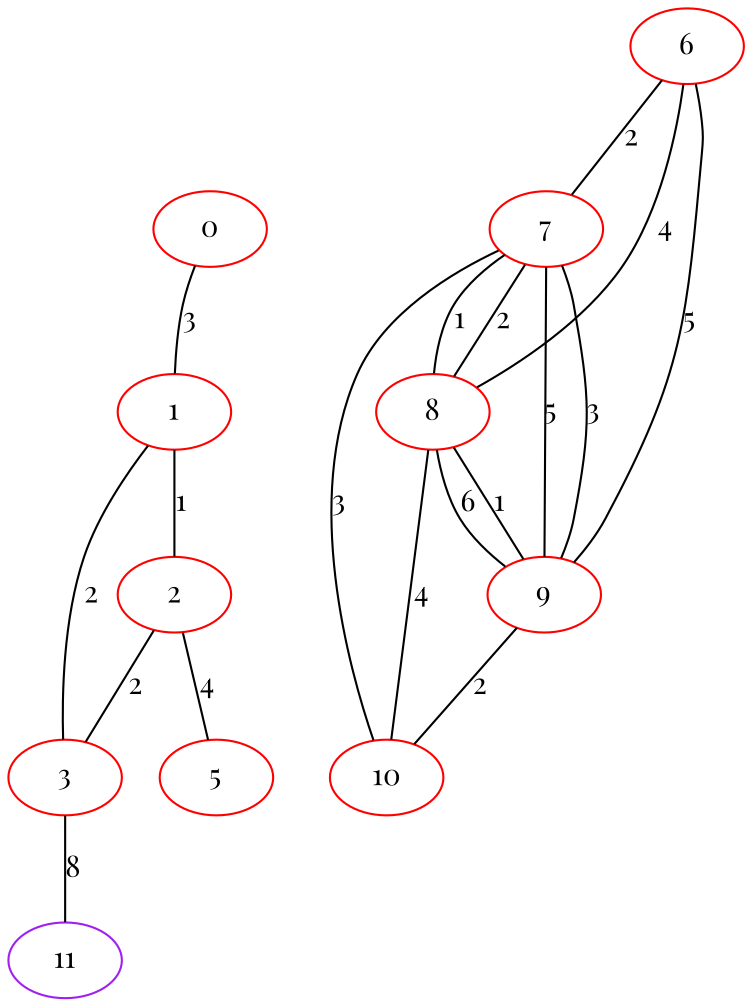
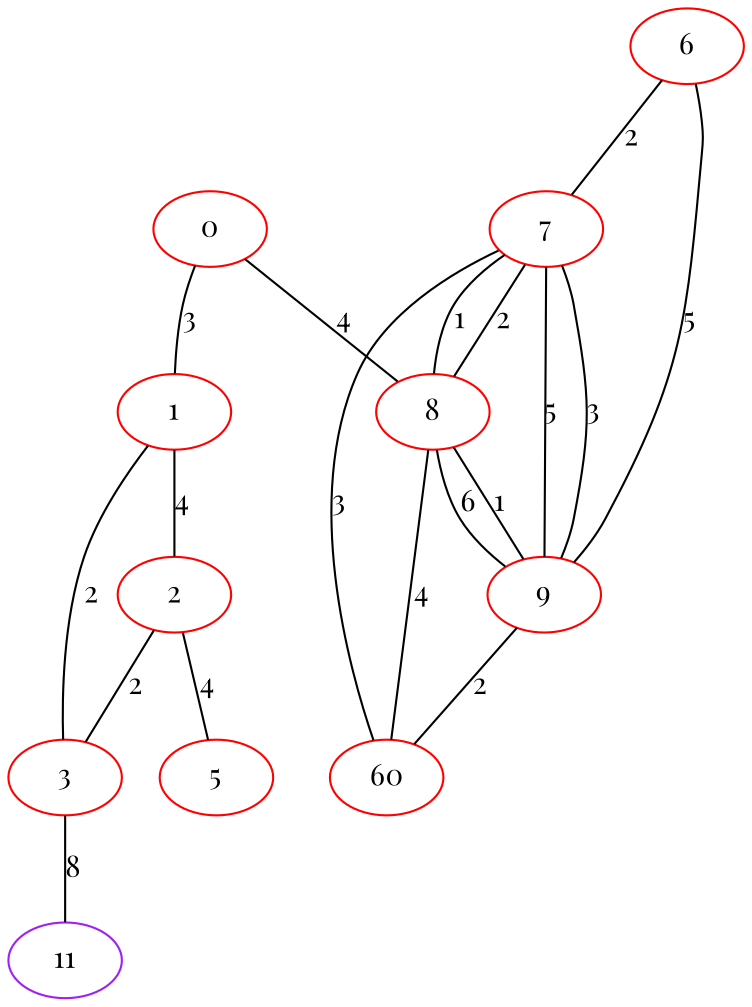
(623, 265) -> (321, 320)
(182, 503) -> (182, 503)
(387, 778) -> (387, 778)
